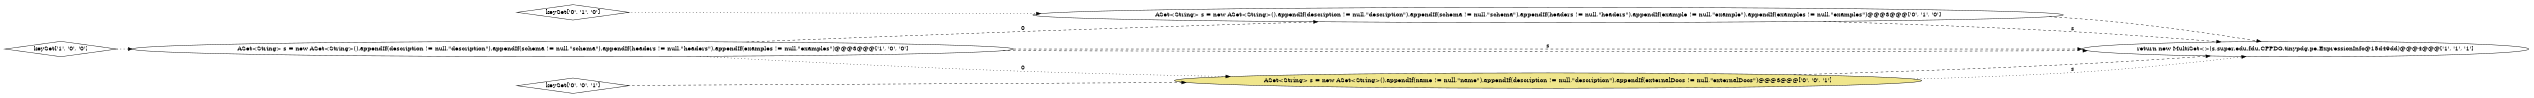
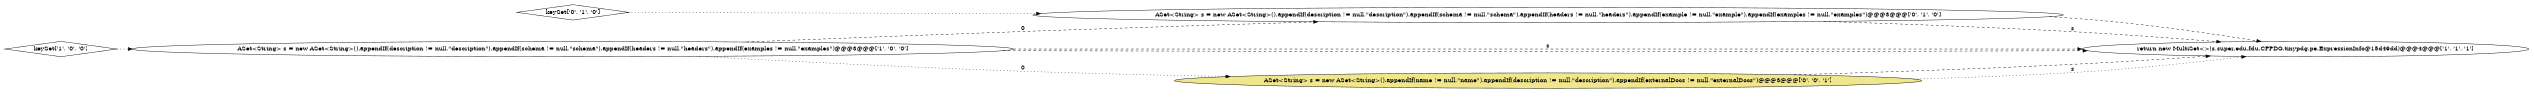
(573, 86) -> none
